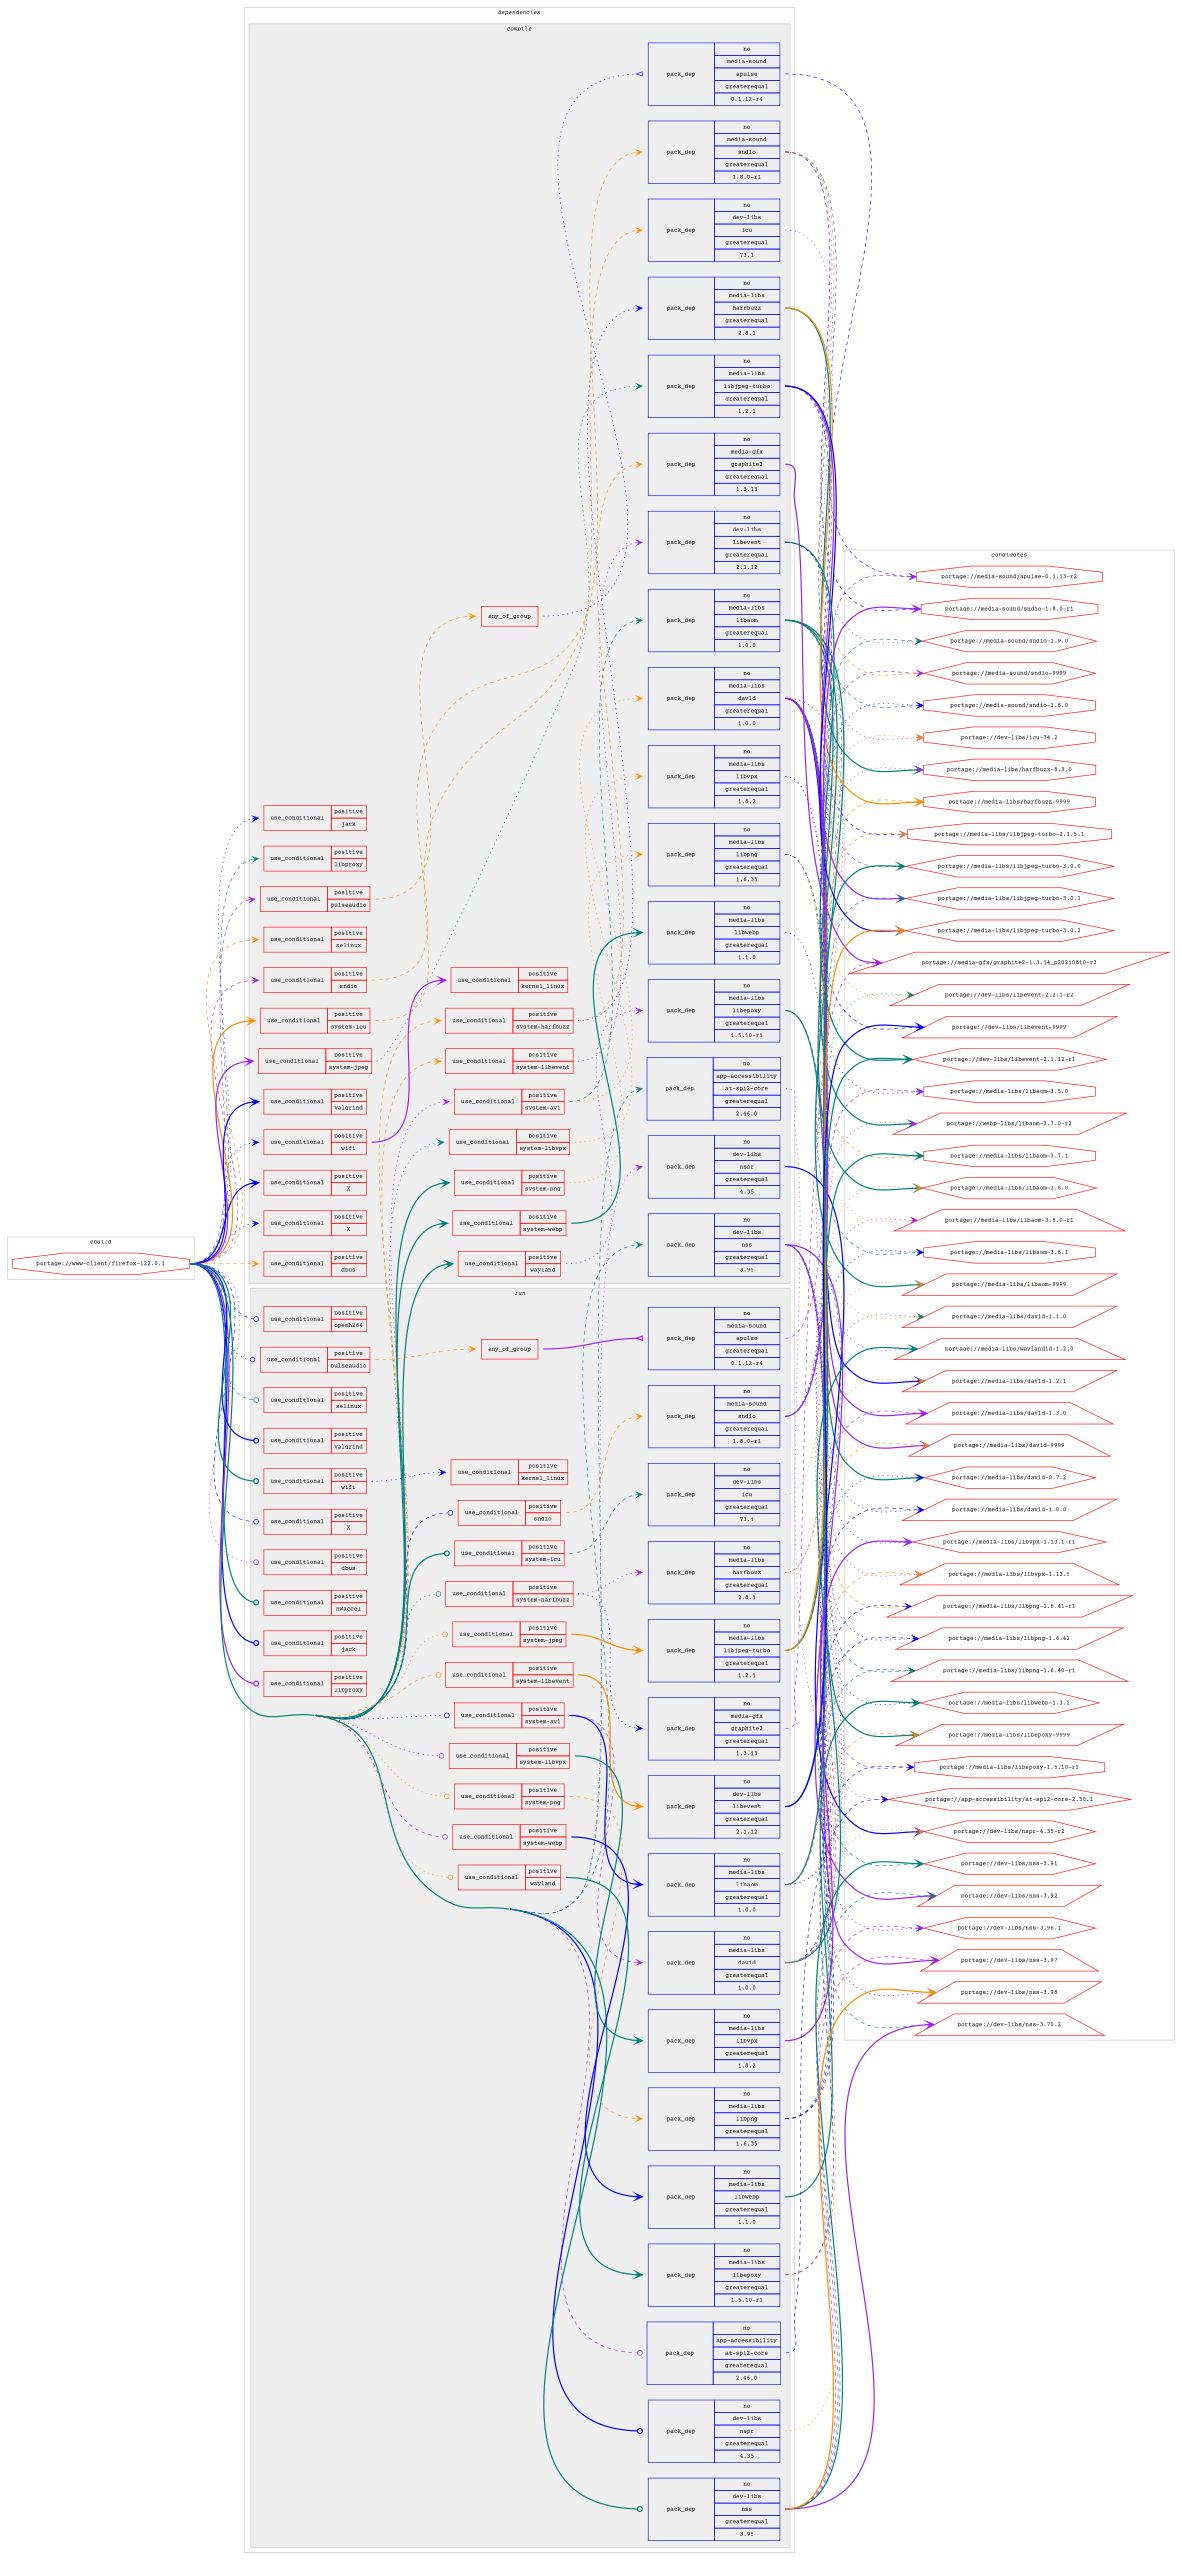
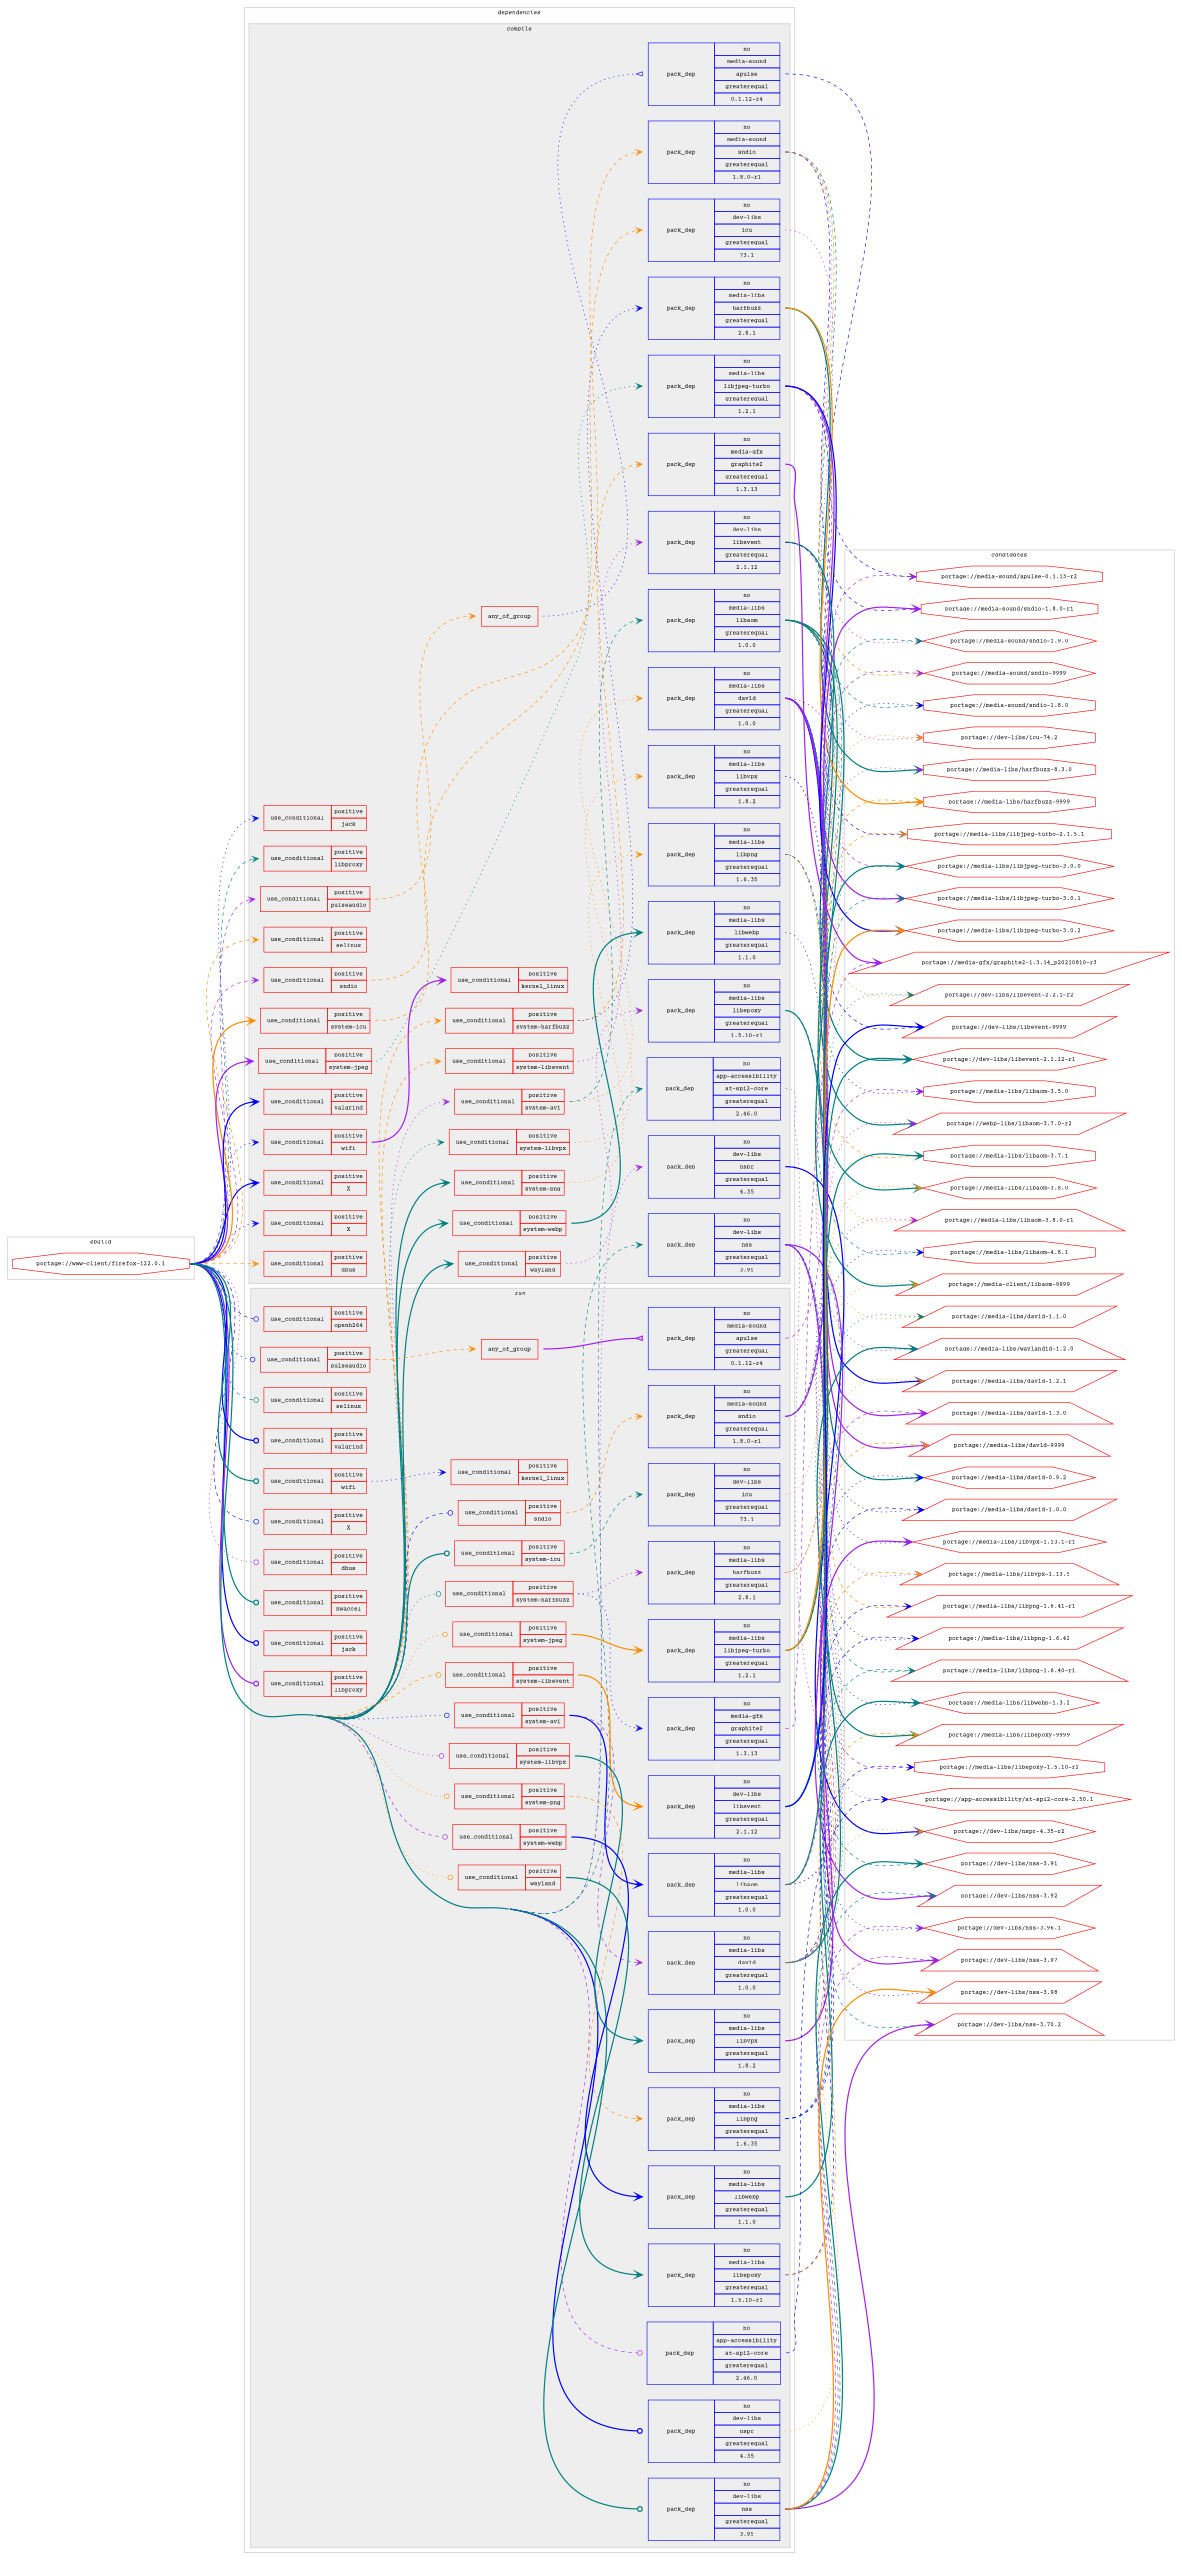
(1010, 1252) -> (1010, 1252)
(1010, 1285) -> (1010, 1285)
(1010, 1478) -> (1010, 1478)
